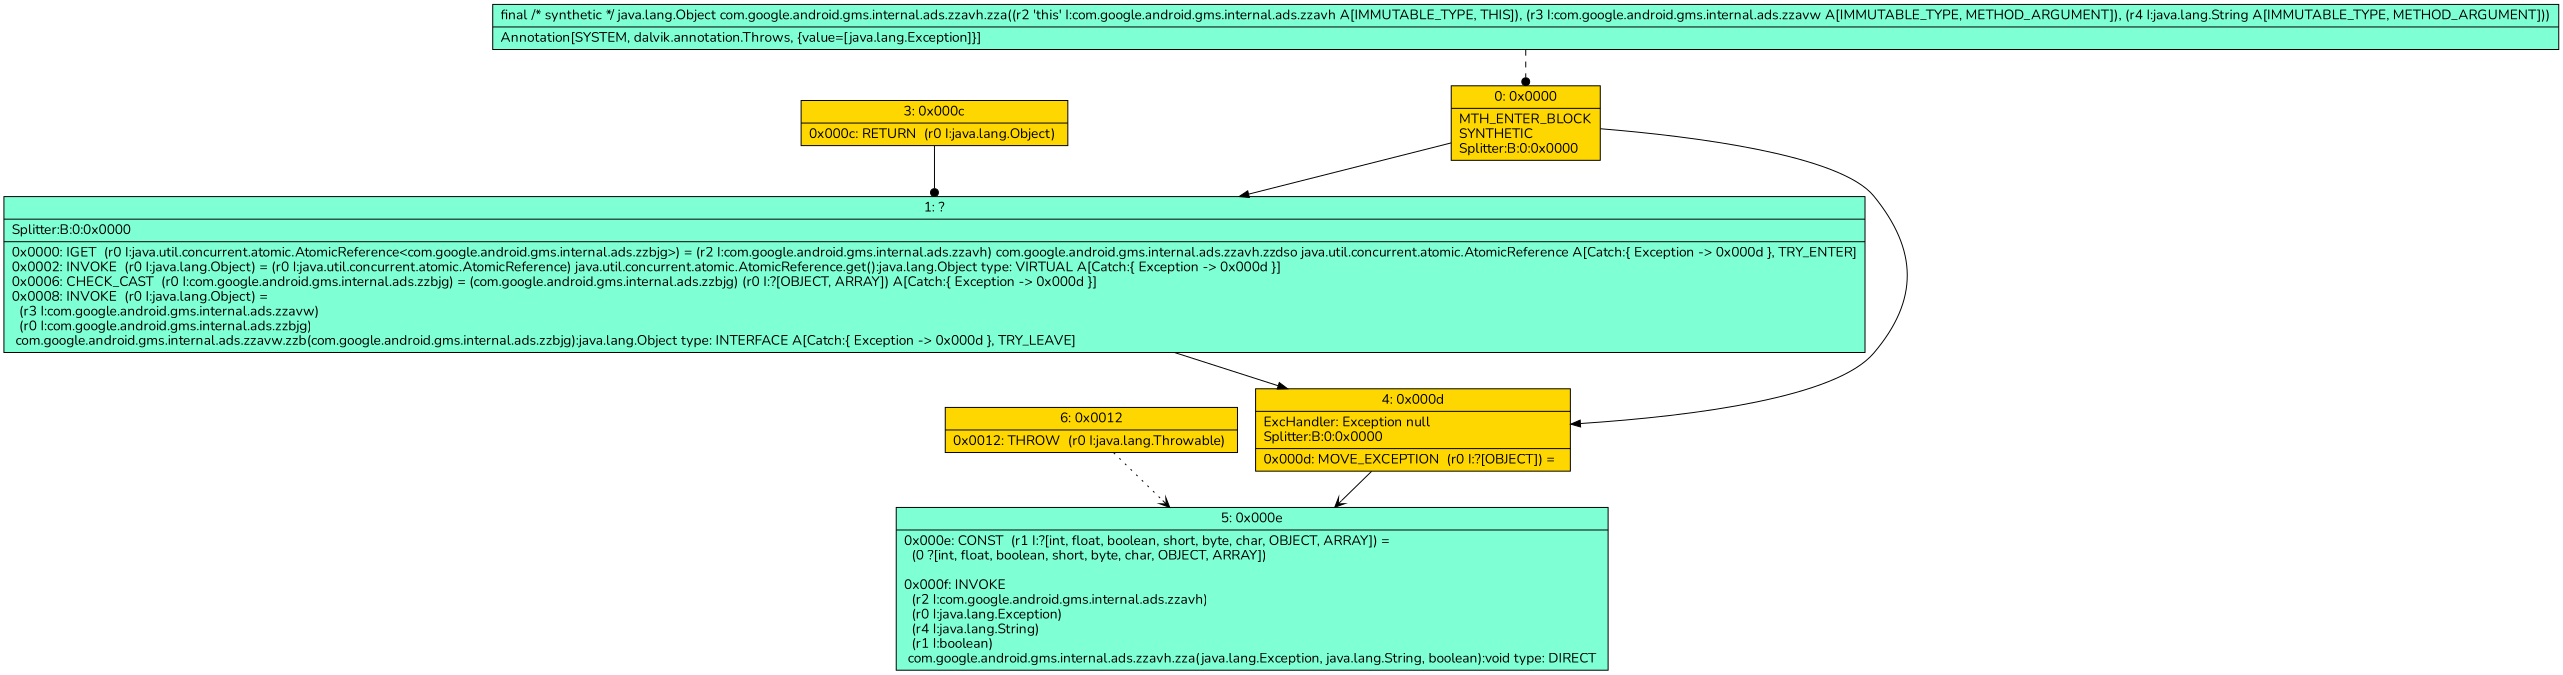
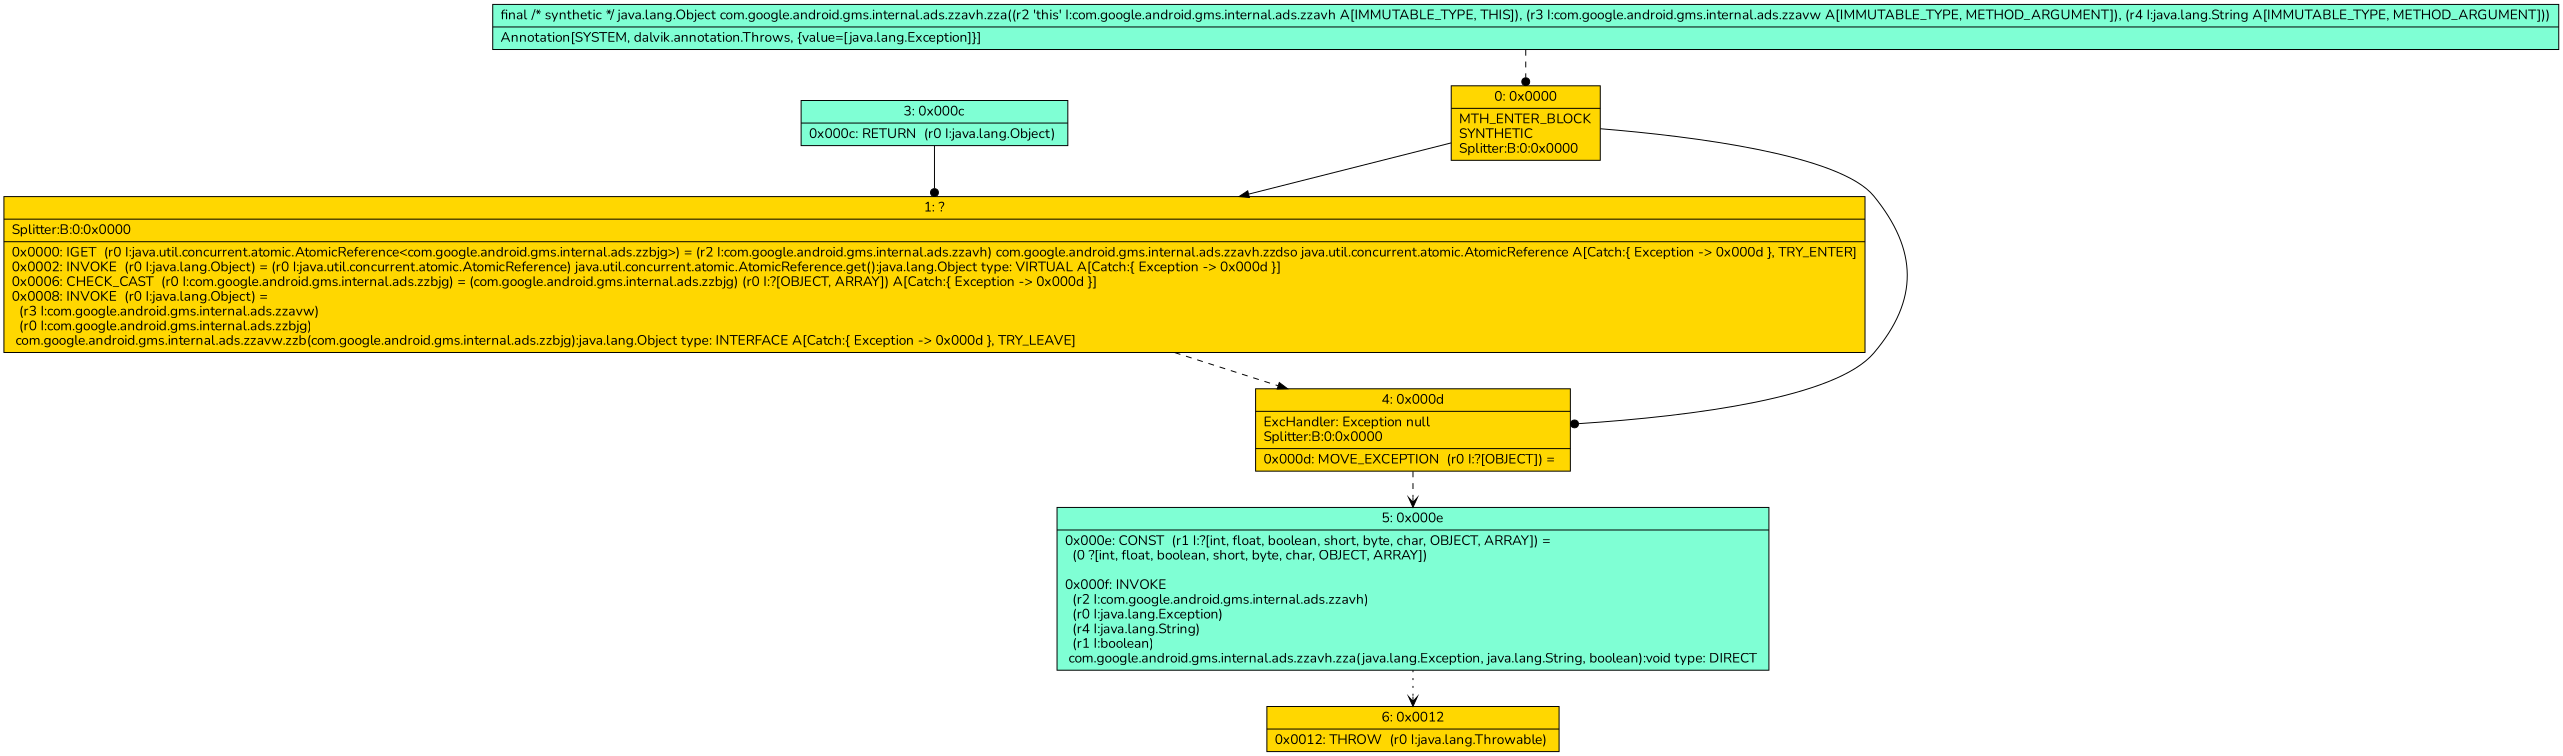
(934, 123) -> (934, 123)
(934, 275) -> (934, 275)
(1906, 285) -> (1906, 286)
(1226, 369) -> (1226, 369)
(1138, 477) -> (1413, 683)
(1357, 486) -> (1413, 484)
